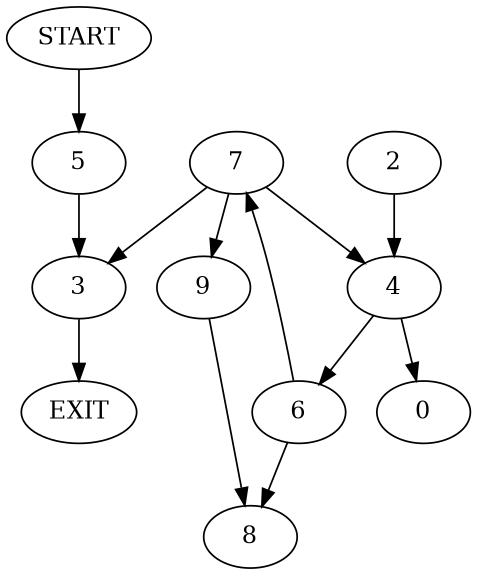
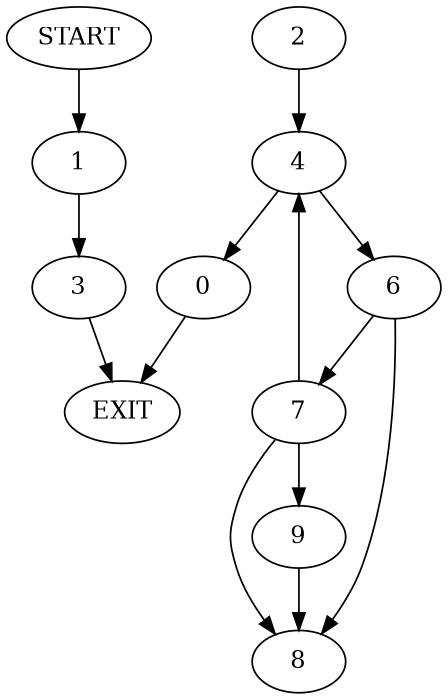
(79, 163) -> (79, 163)
(165, 220) -> (231, 528)
none -> (168, 342)
